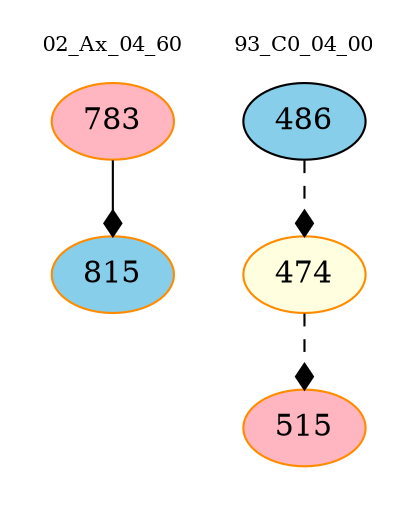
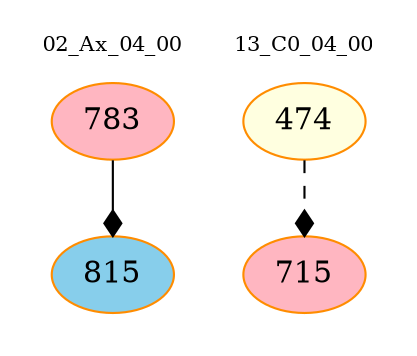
(113, 46) -> (113, 46)
(304, 46) -> (304, 46)
(304, 121) -> none
(304, 428) -> (304, 275)
